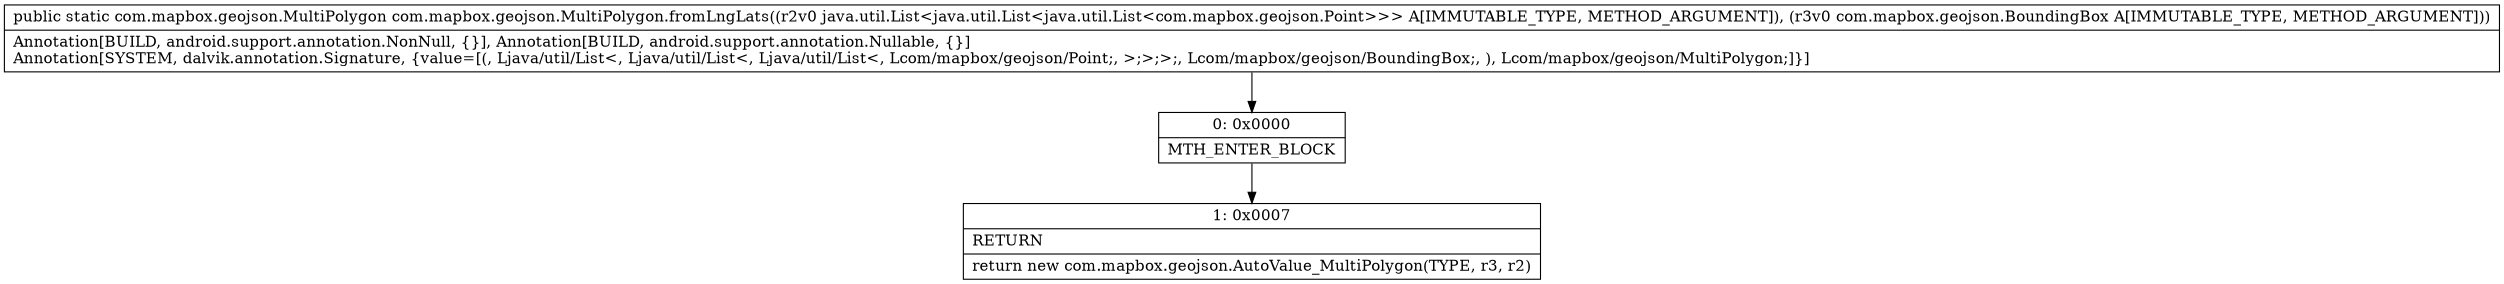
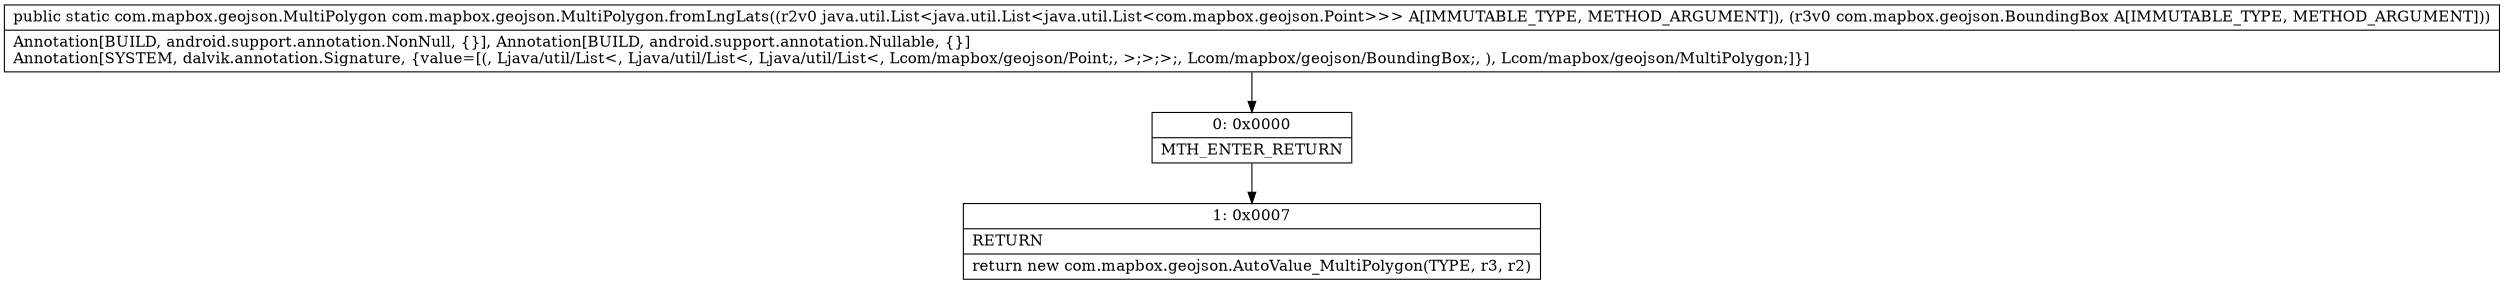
(1252, 150) -> (1252, 150)
